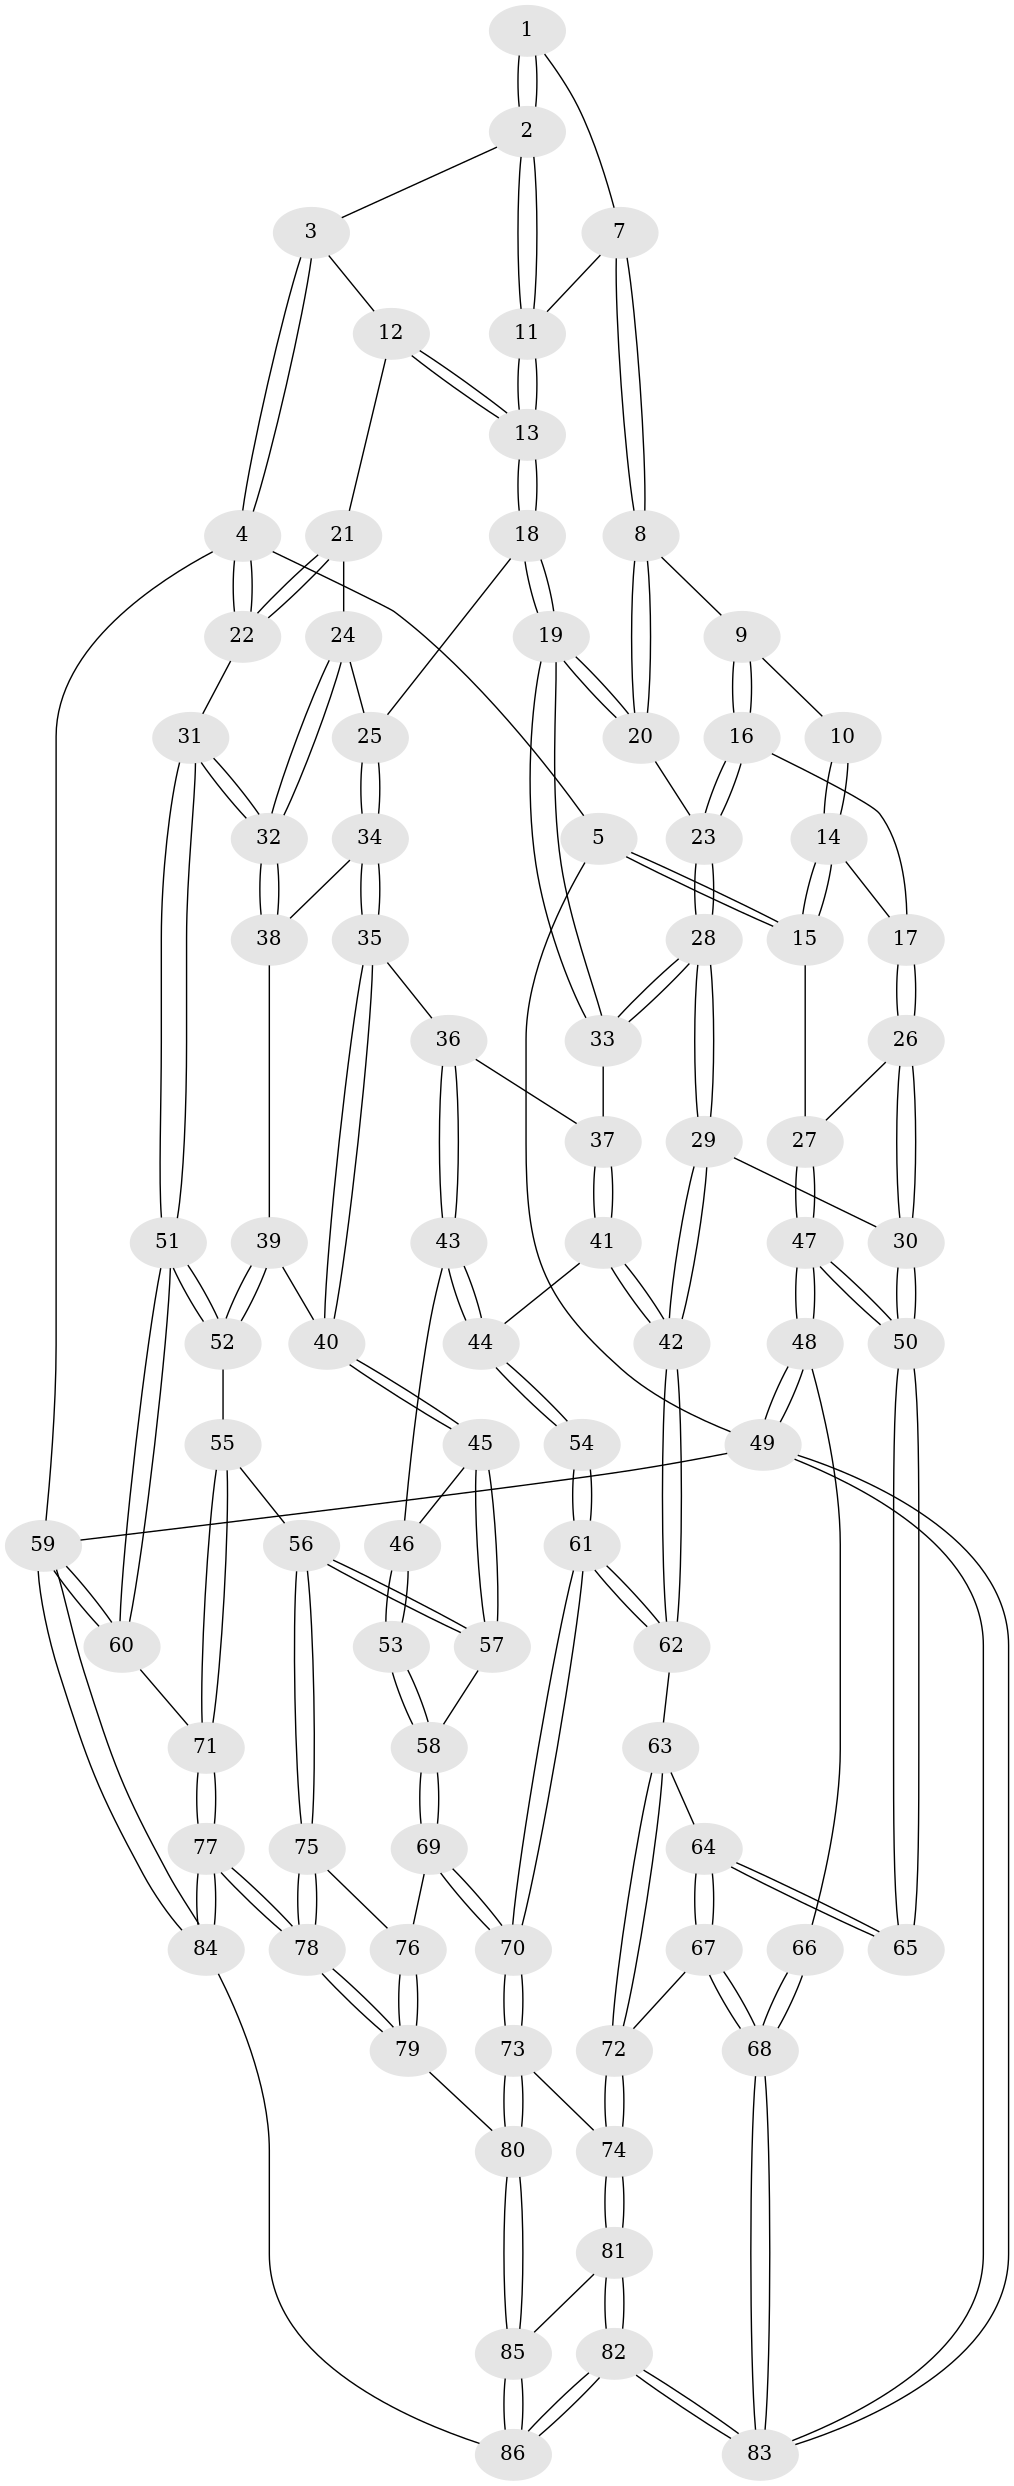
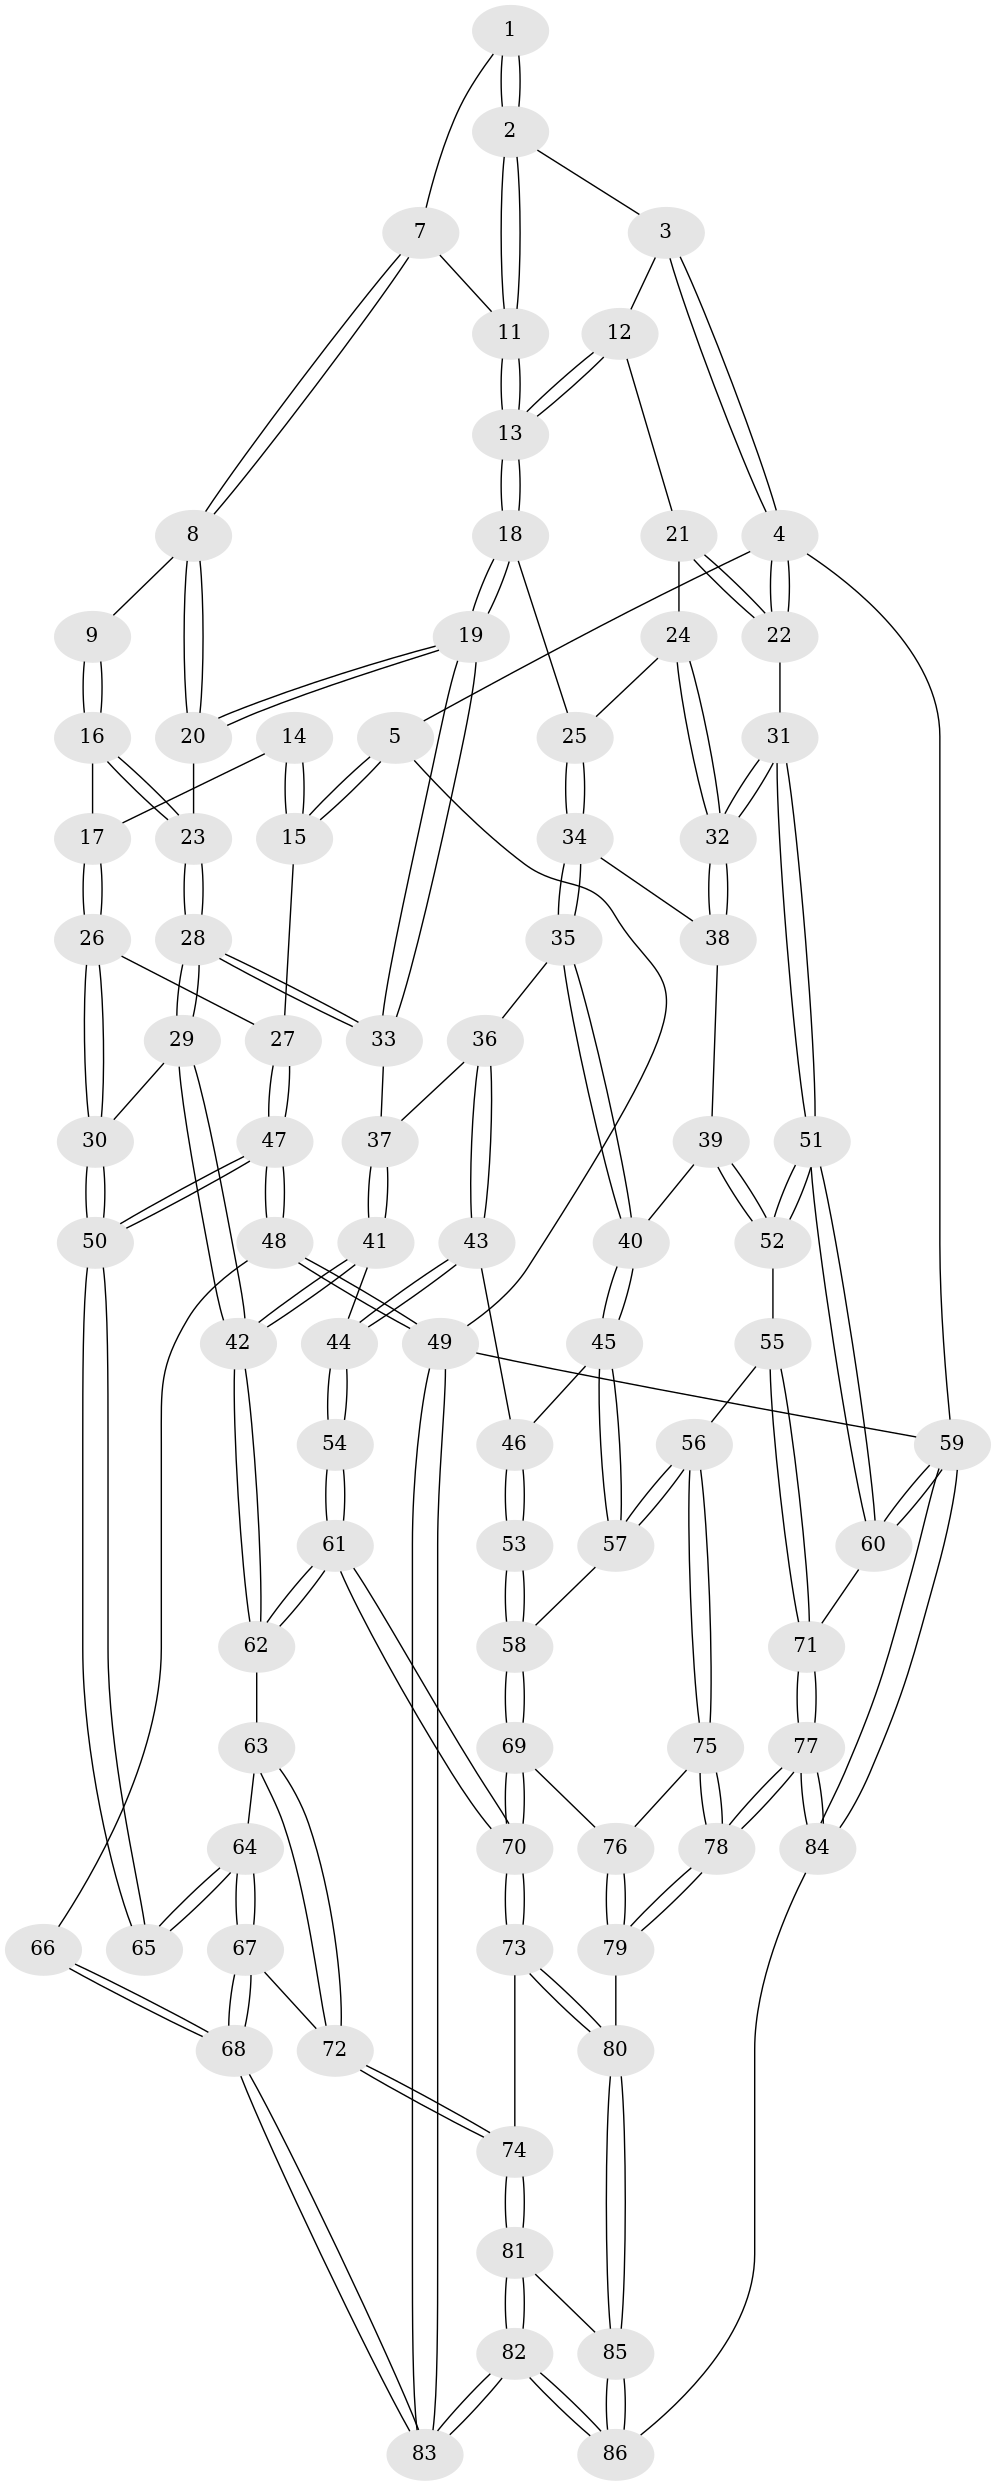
(843, 738) -> none
